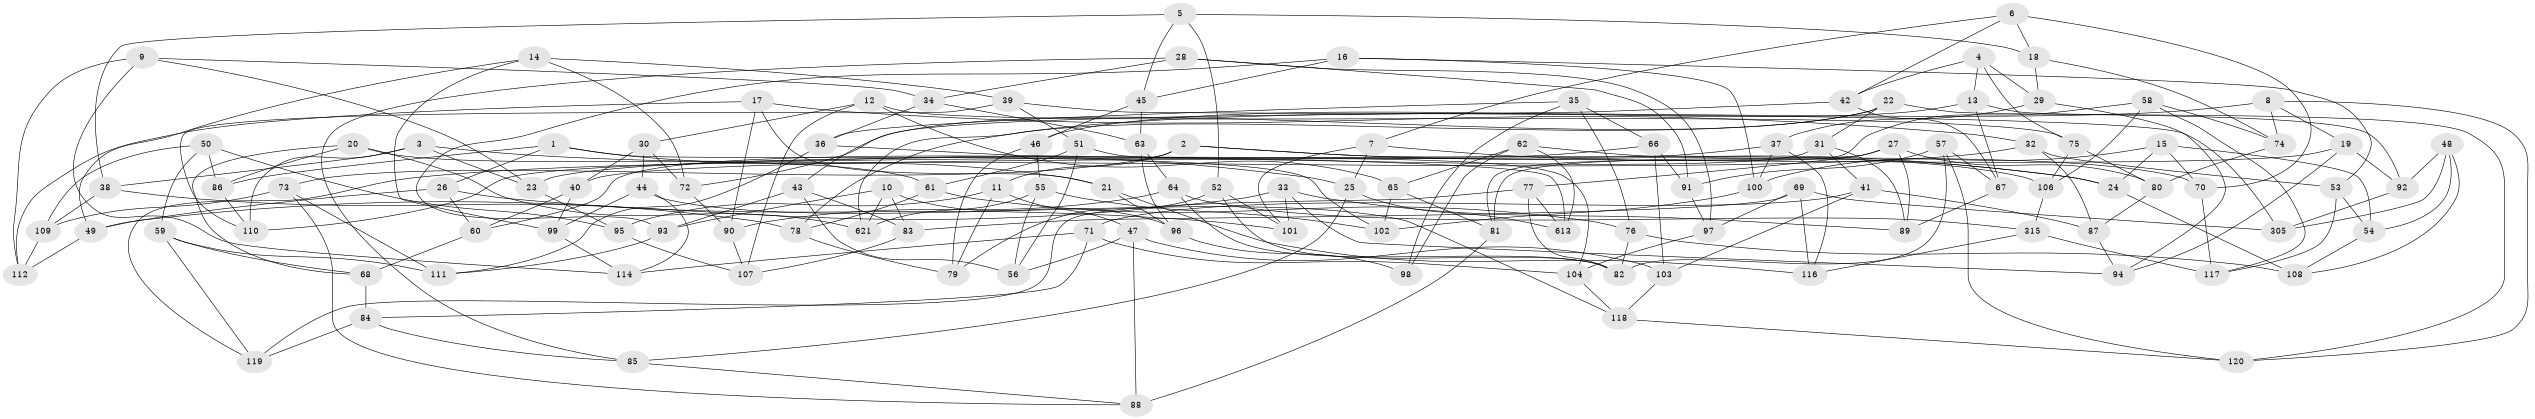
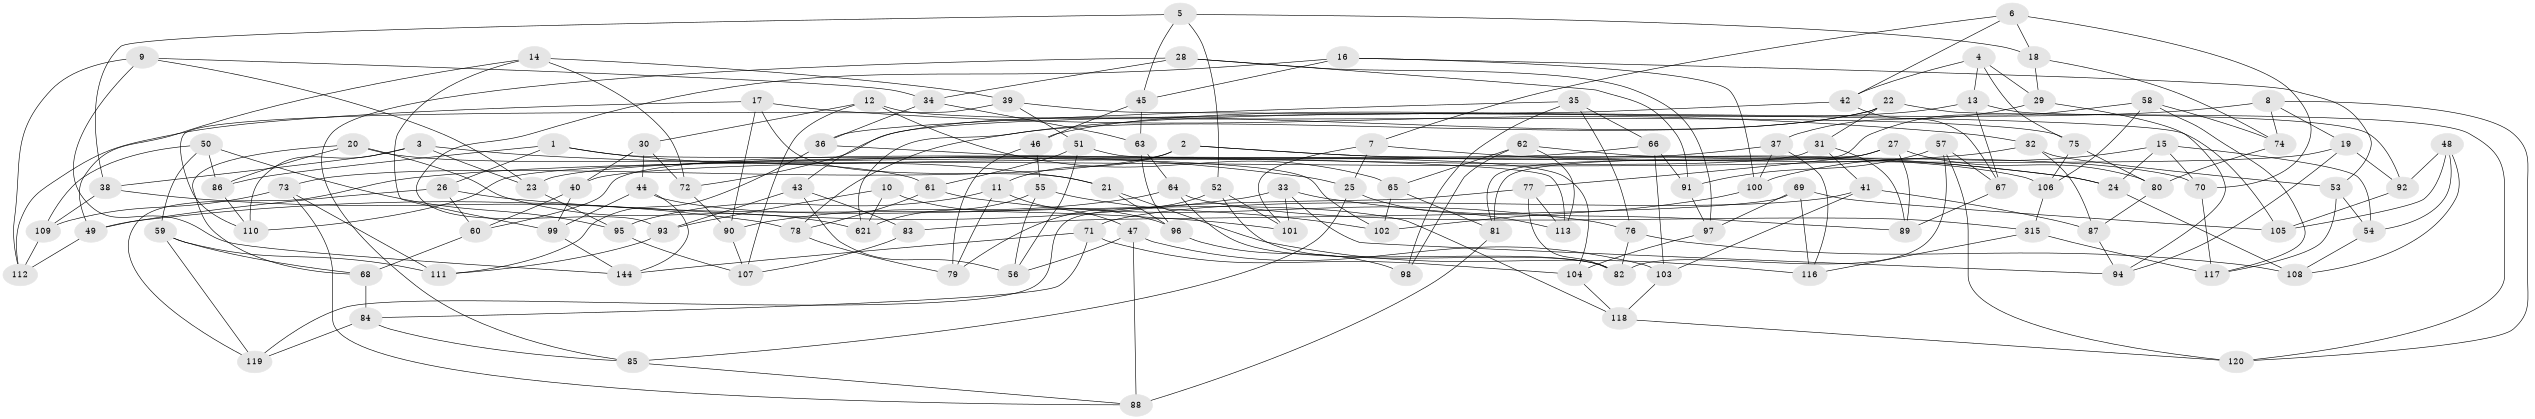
(898, 210) -> none
(1563, 231) -> (1563, 231)
(2279, 231) -> (2279, 231)
(624, 275) -> (624, 275)
